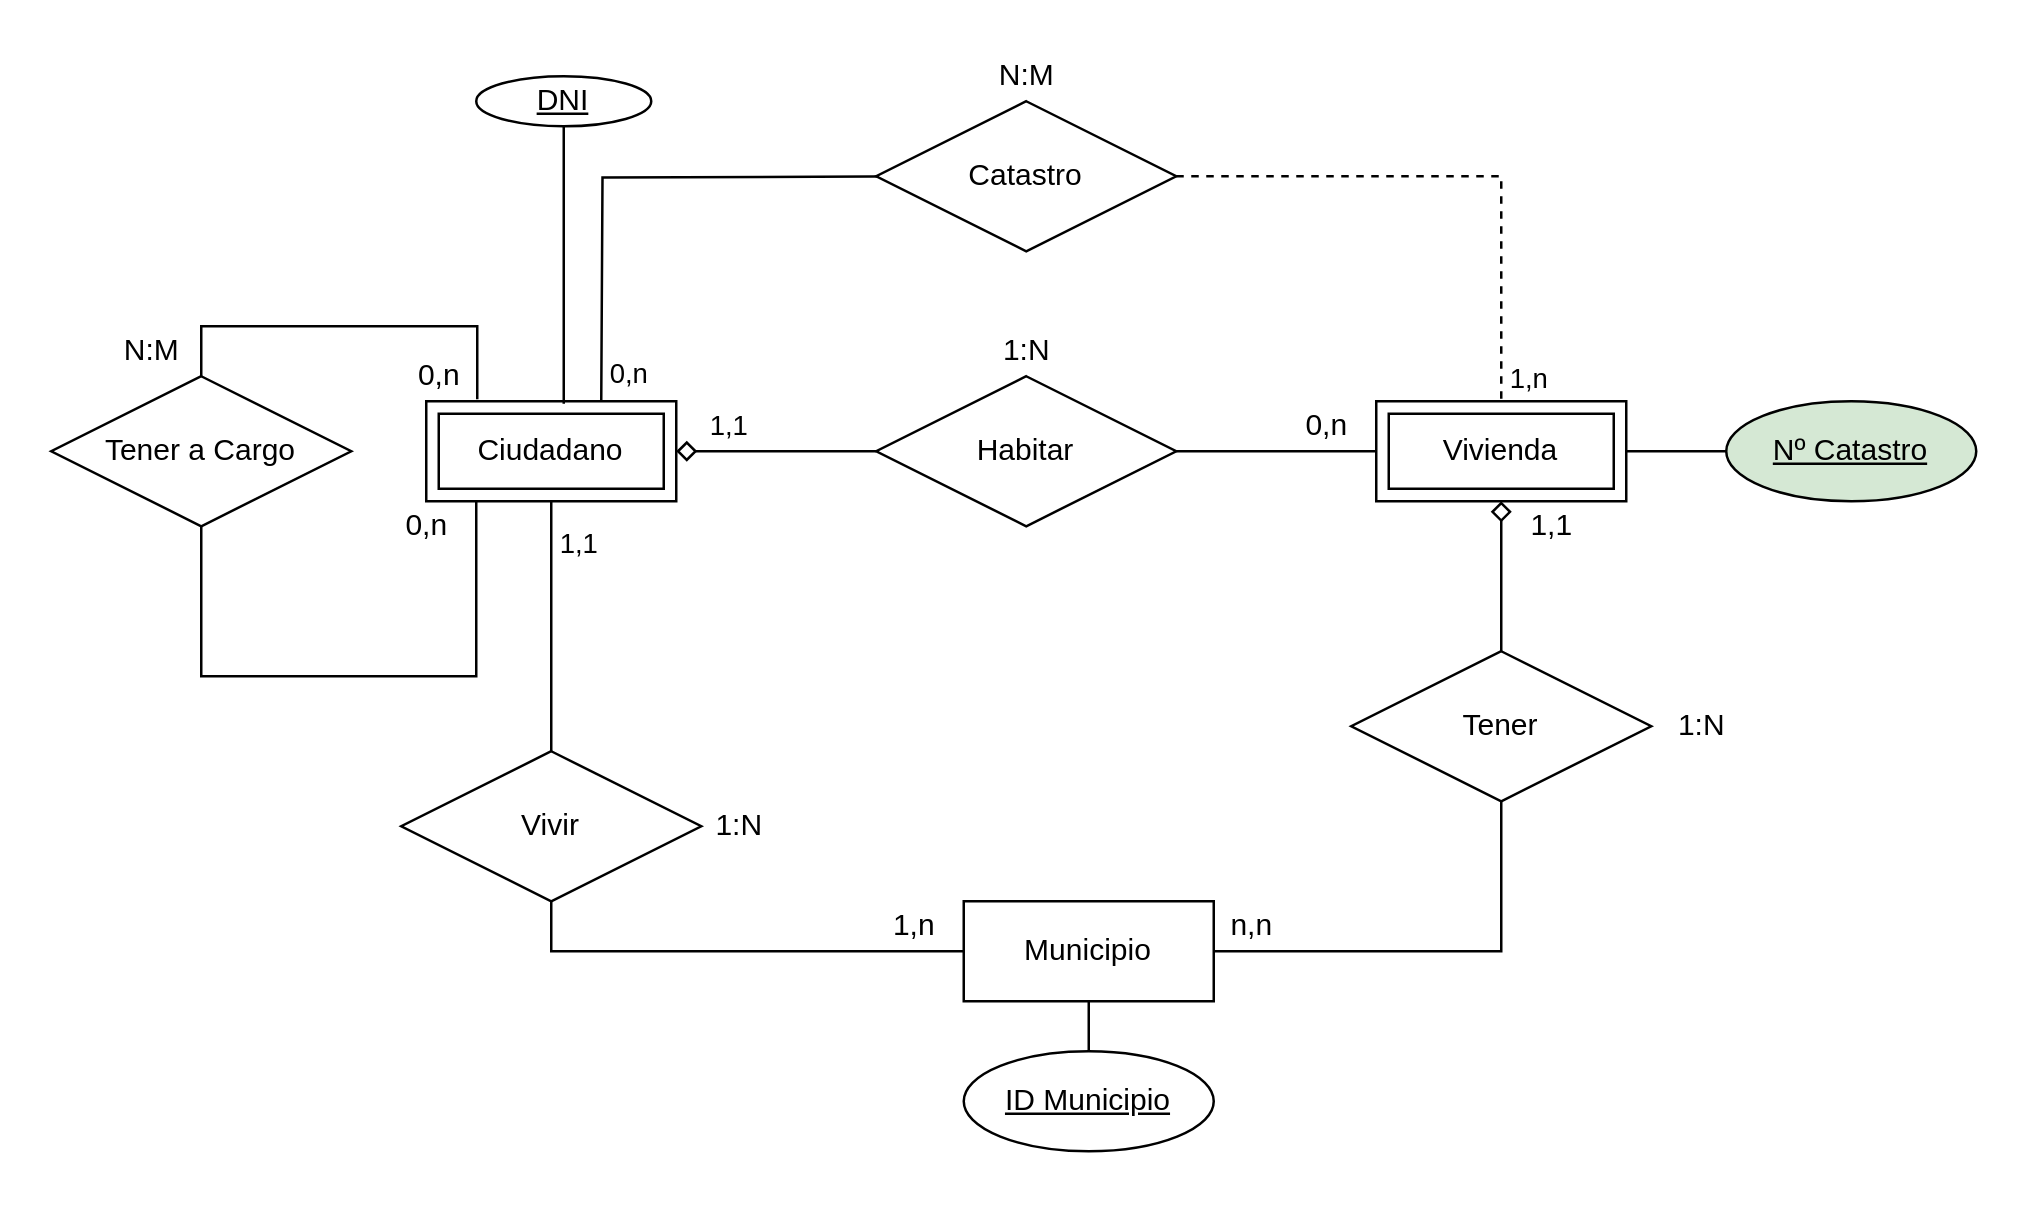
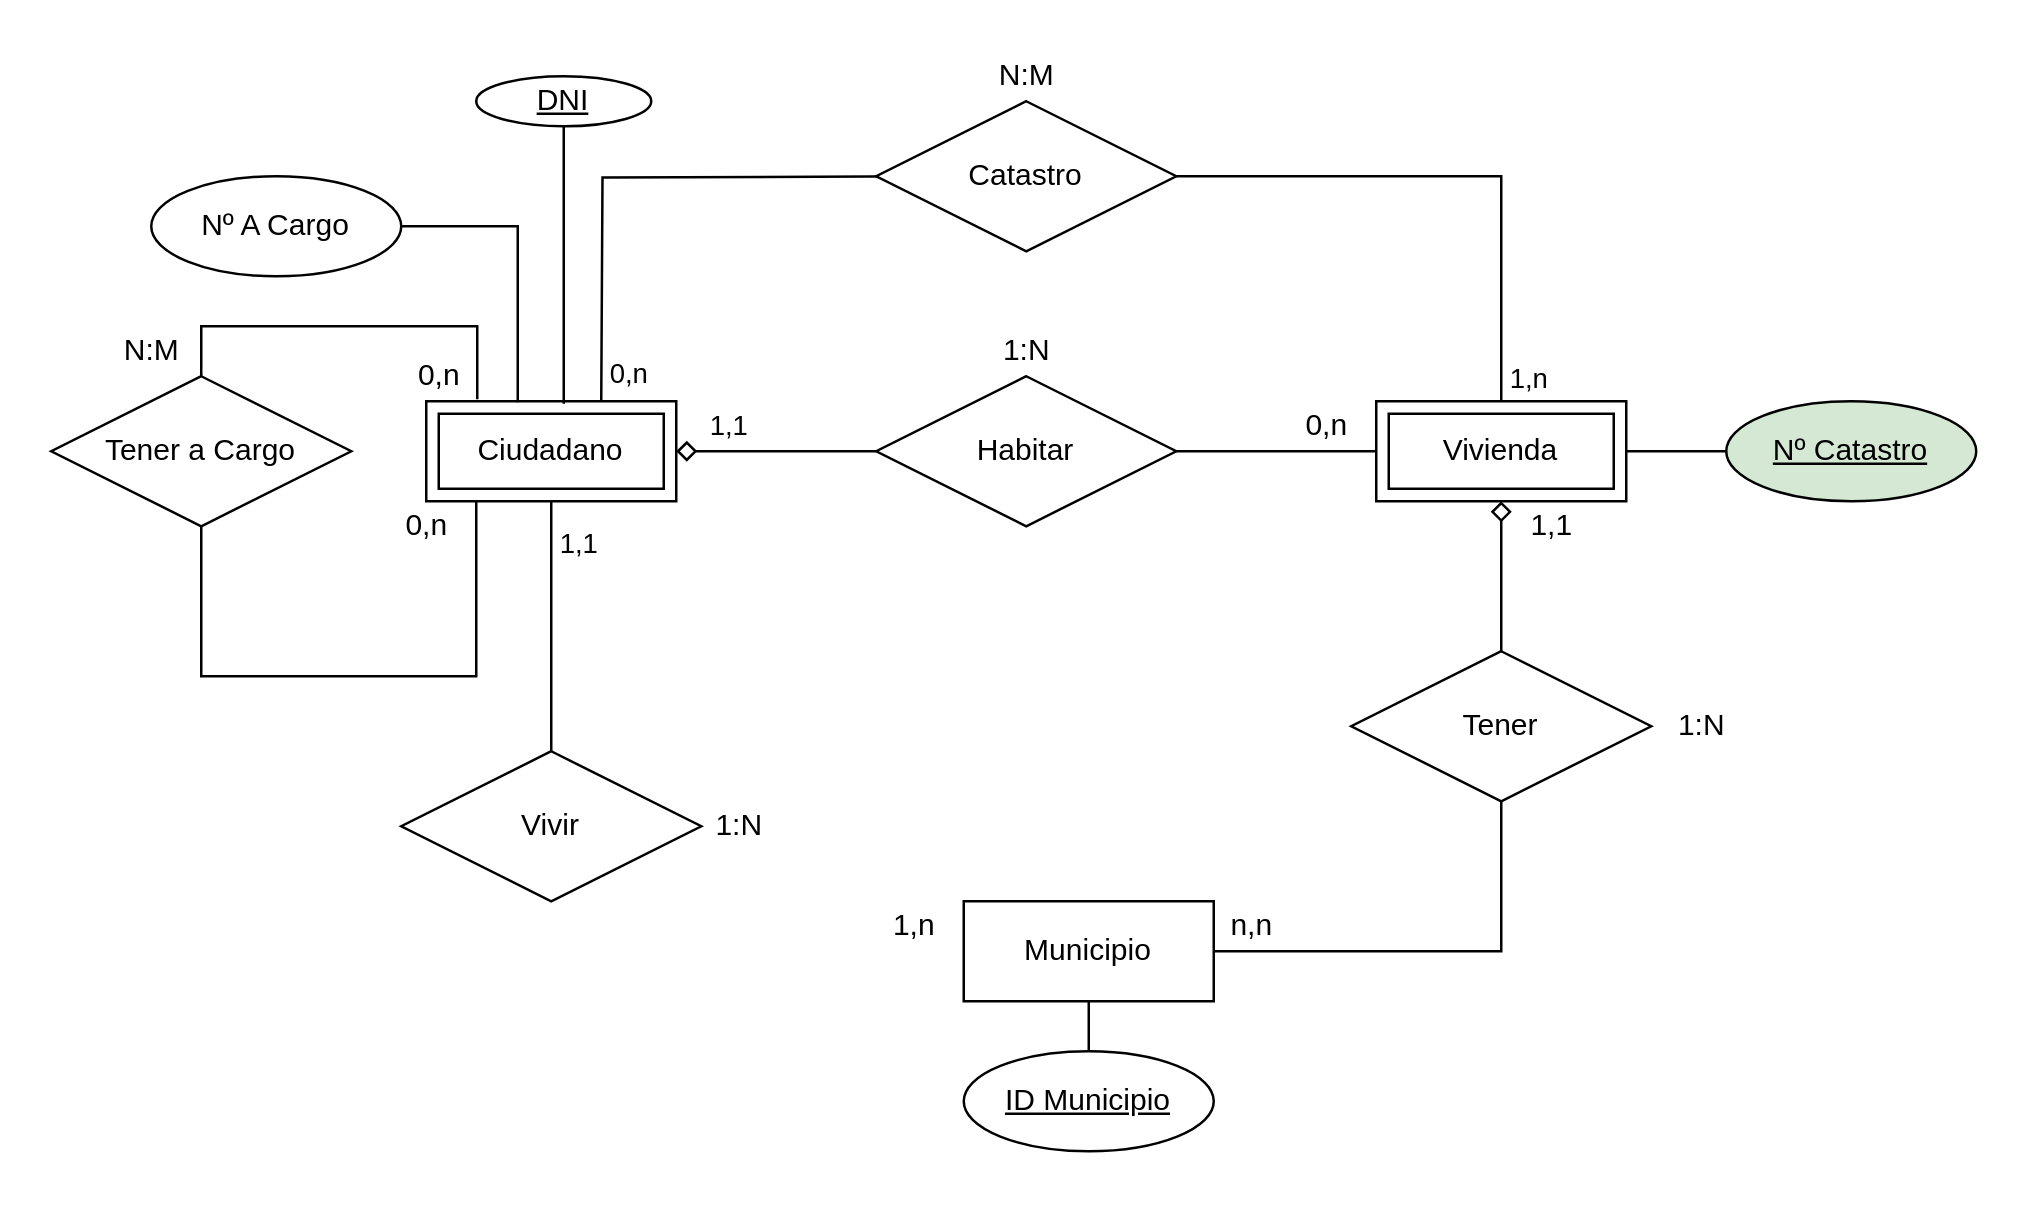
(1454, 176) -> (1454, 176)
none -> (276, 226)
none -> (518, 255)
(731, 951) -> none
